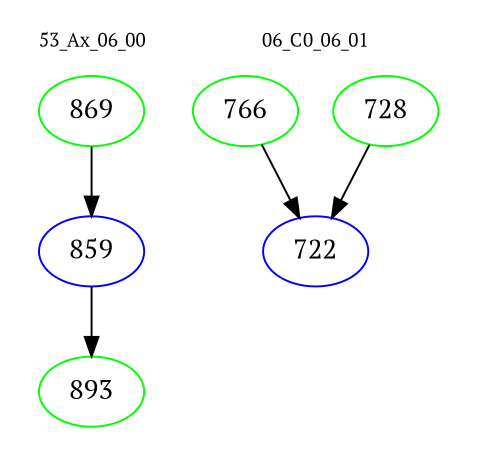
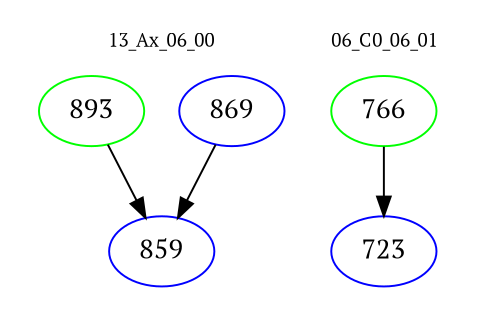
(93, 42) -> (162, 42)
(92, 111) -> (232, 111)
(386, 111) -> none
(316, 251) -> (384, 251)
(92, 312) -> (122, 172)
